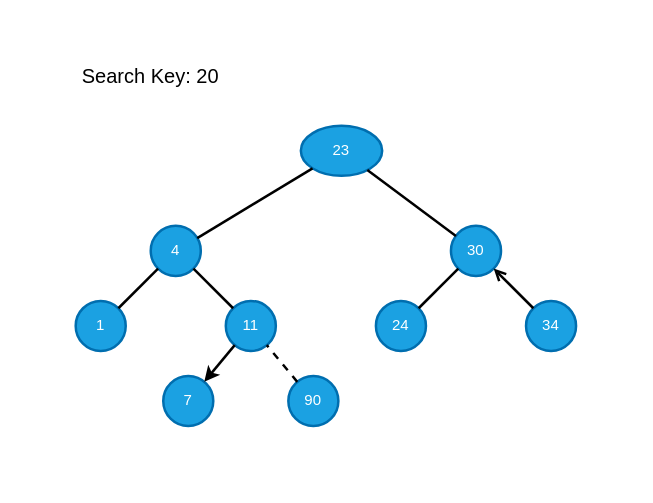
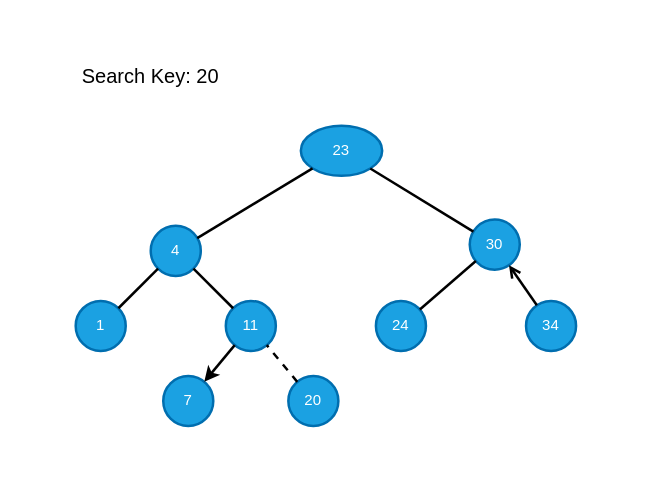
(476, 251) -> (494, 244)
(313, 401) -> (313, 401)
